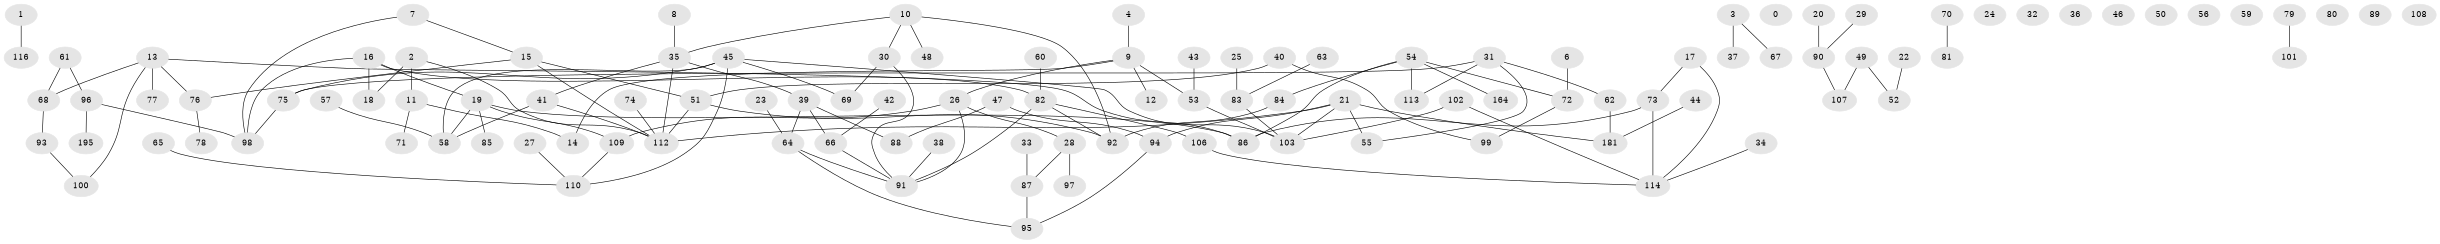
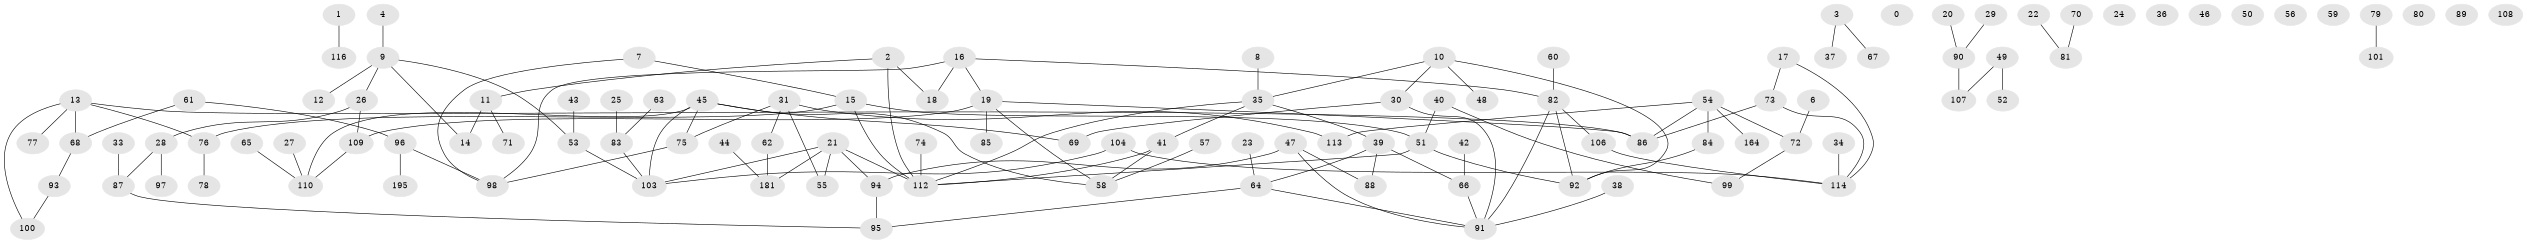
(2033, 15) -> none
(1899, 79) -> (2050, 36)
(1456, 100) -> (1118, 143)
(959, 155) -> (1360, 202)
